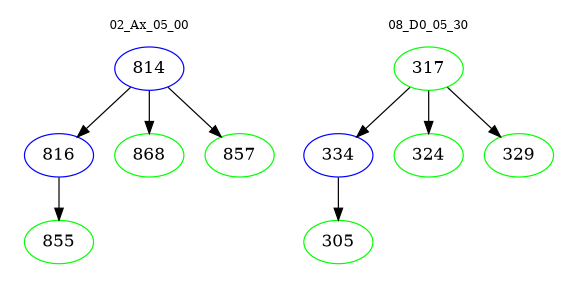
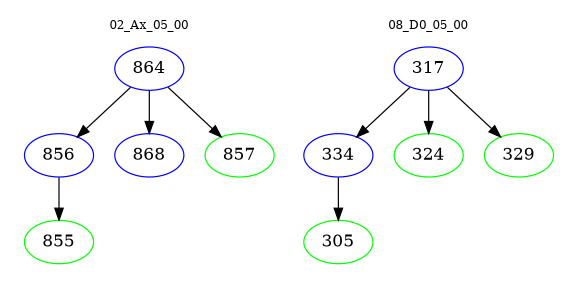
(429, 26) -> (429, 26)
(149, 69) -> (149, 69)
(429, 69) -> (429, 69)
(59, 155) -> (59, 155)
(149, 155) -> (149, 155)
